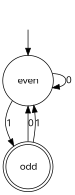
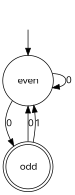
(9, 124) -> (9, 124)
